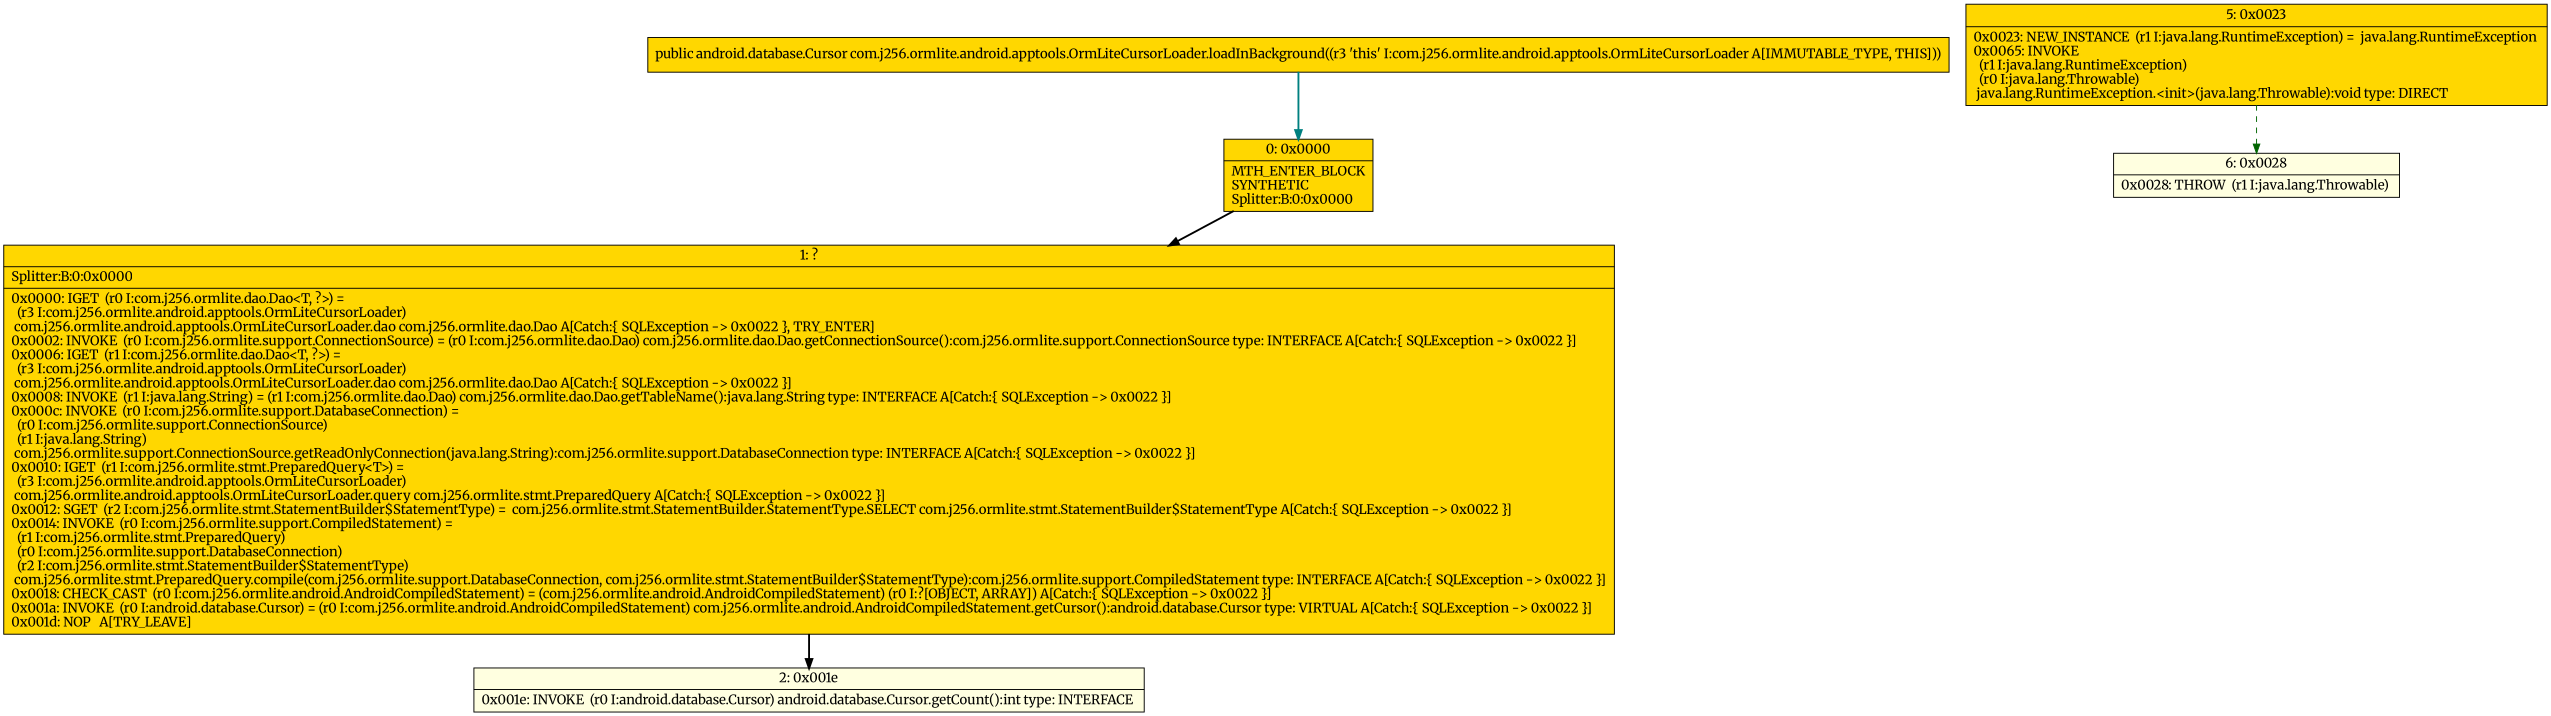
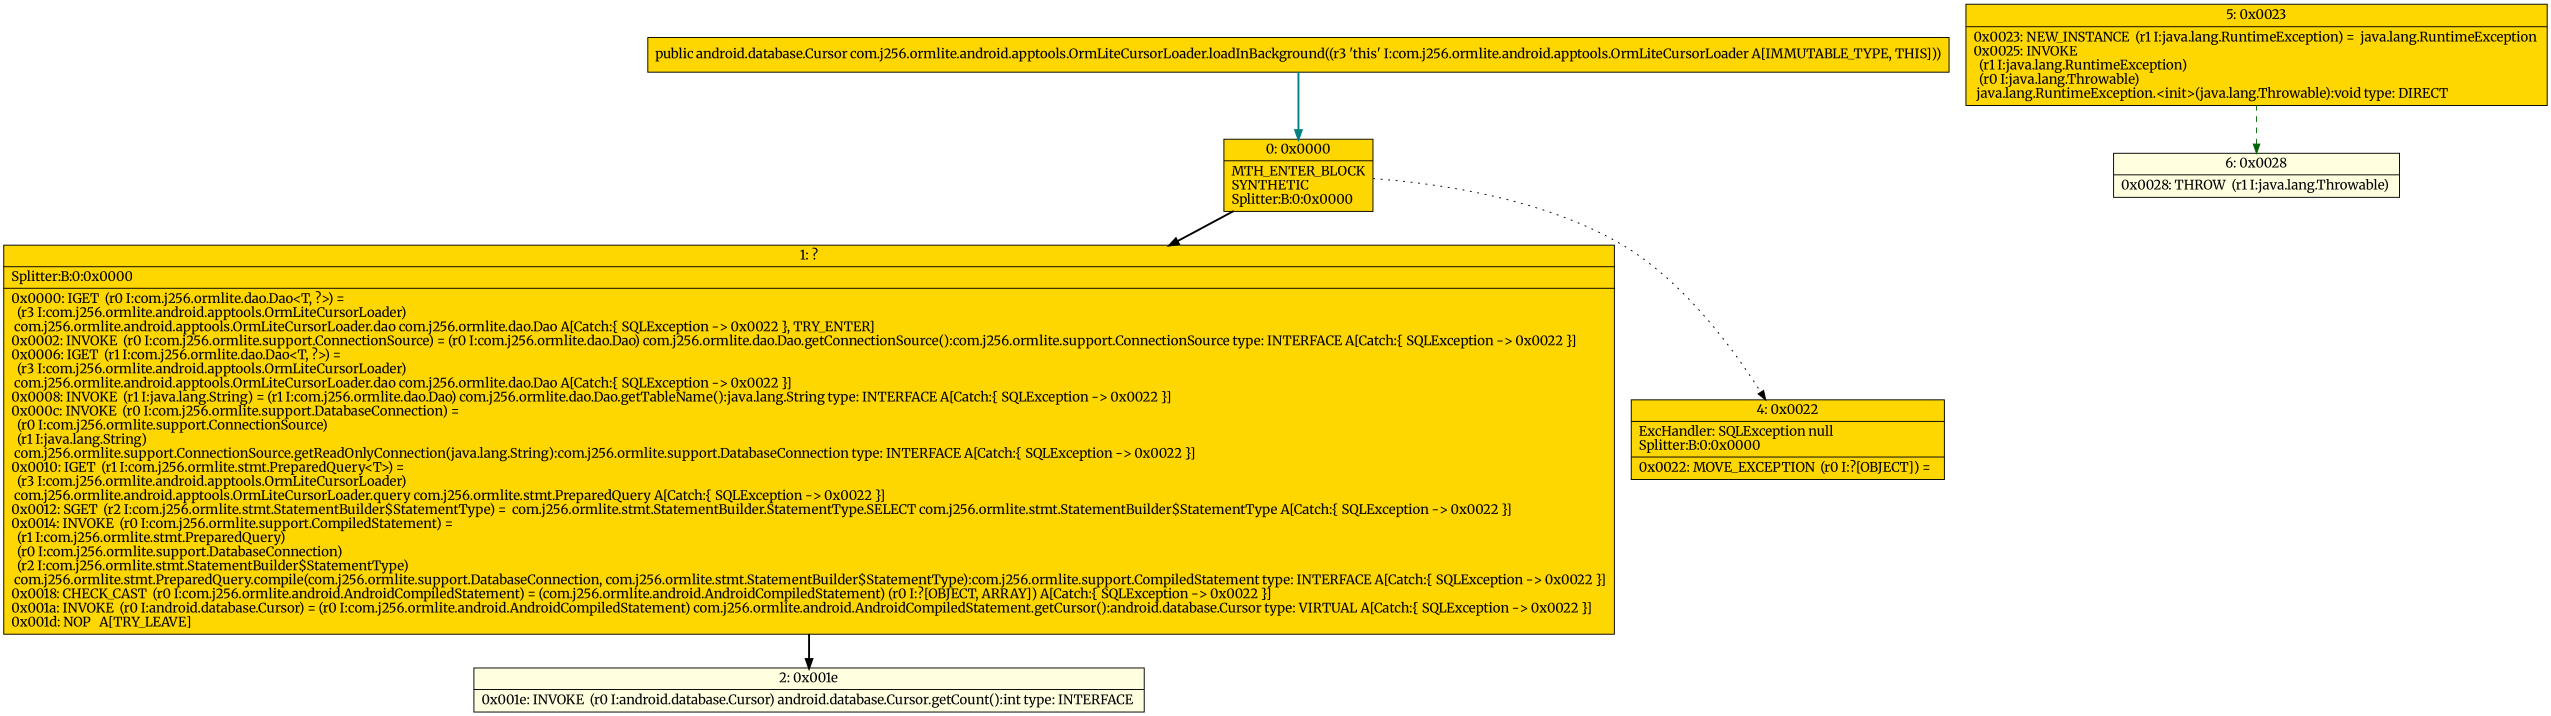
(2029, 52) -> (2029, 52)
none -> (1788, 440)
